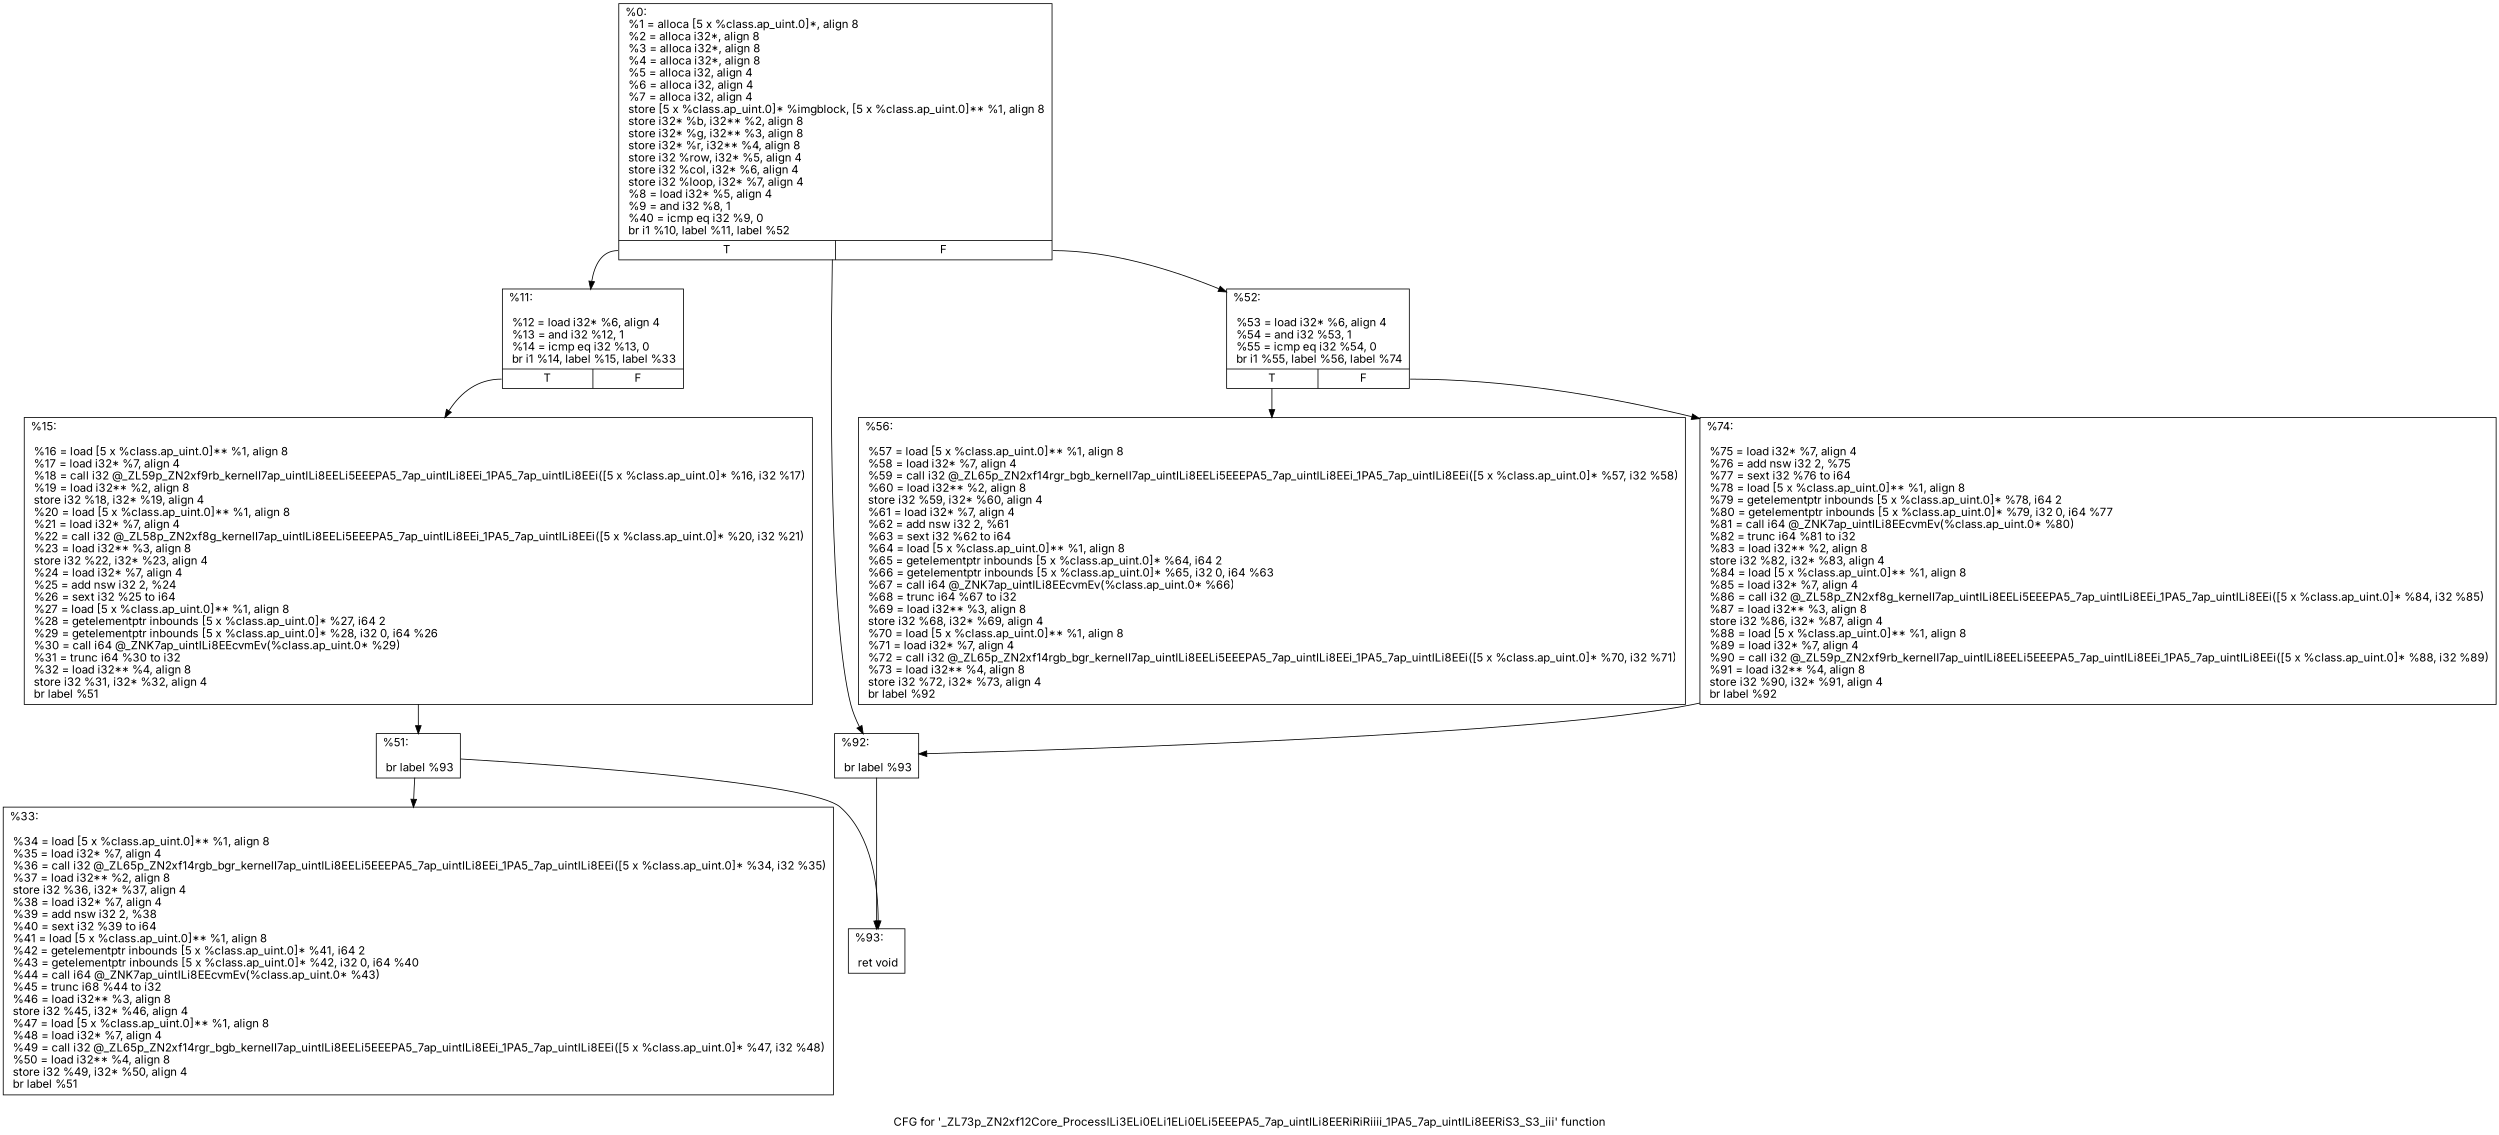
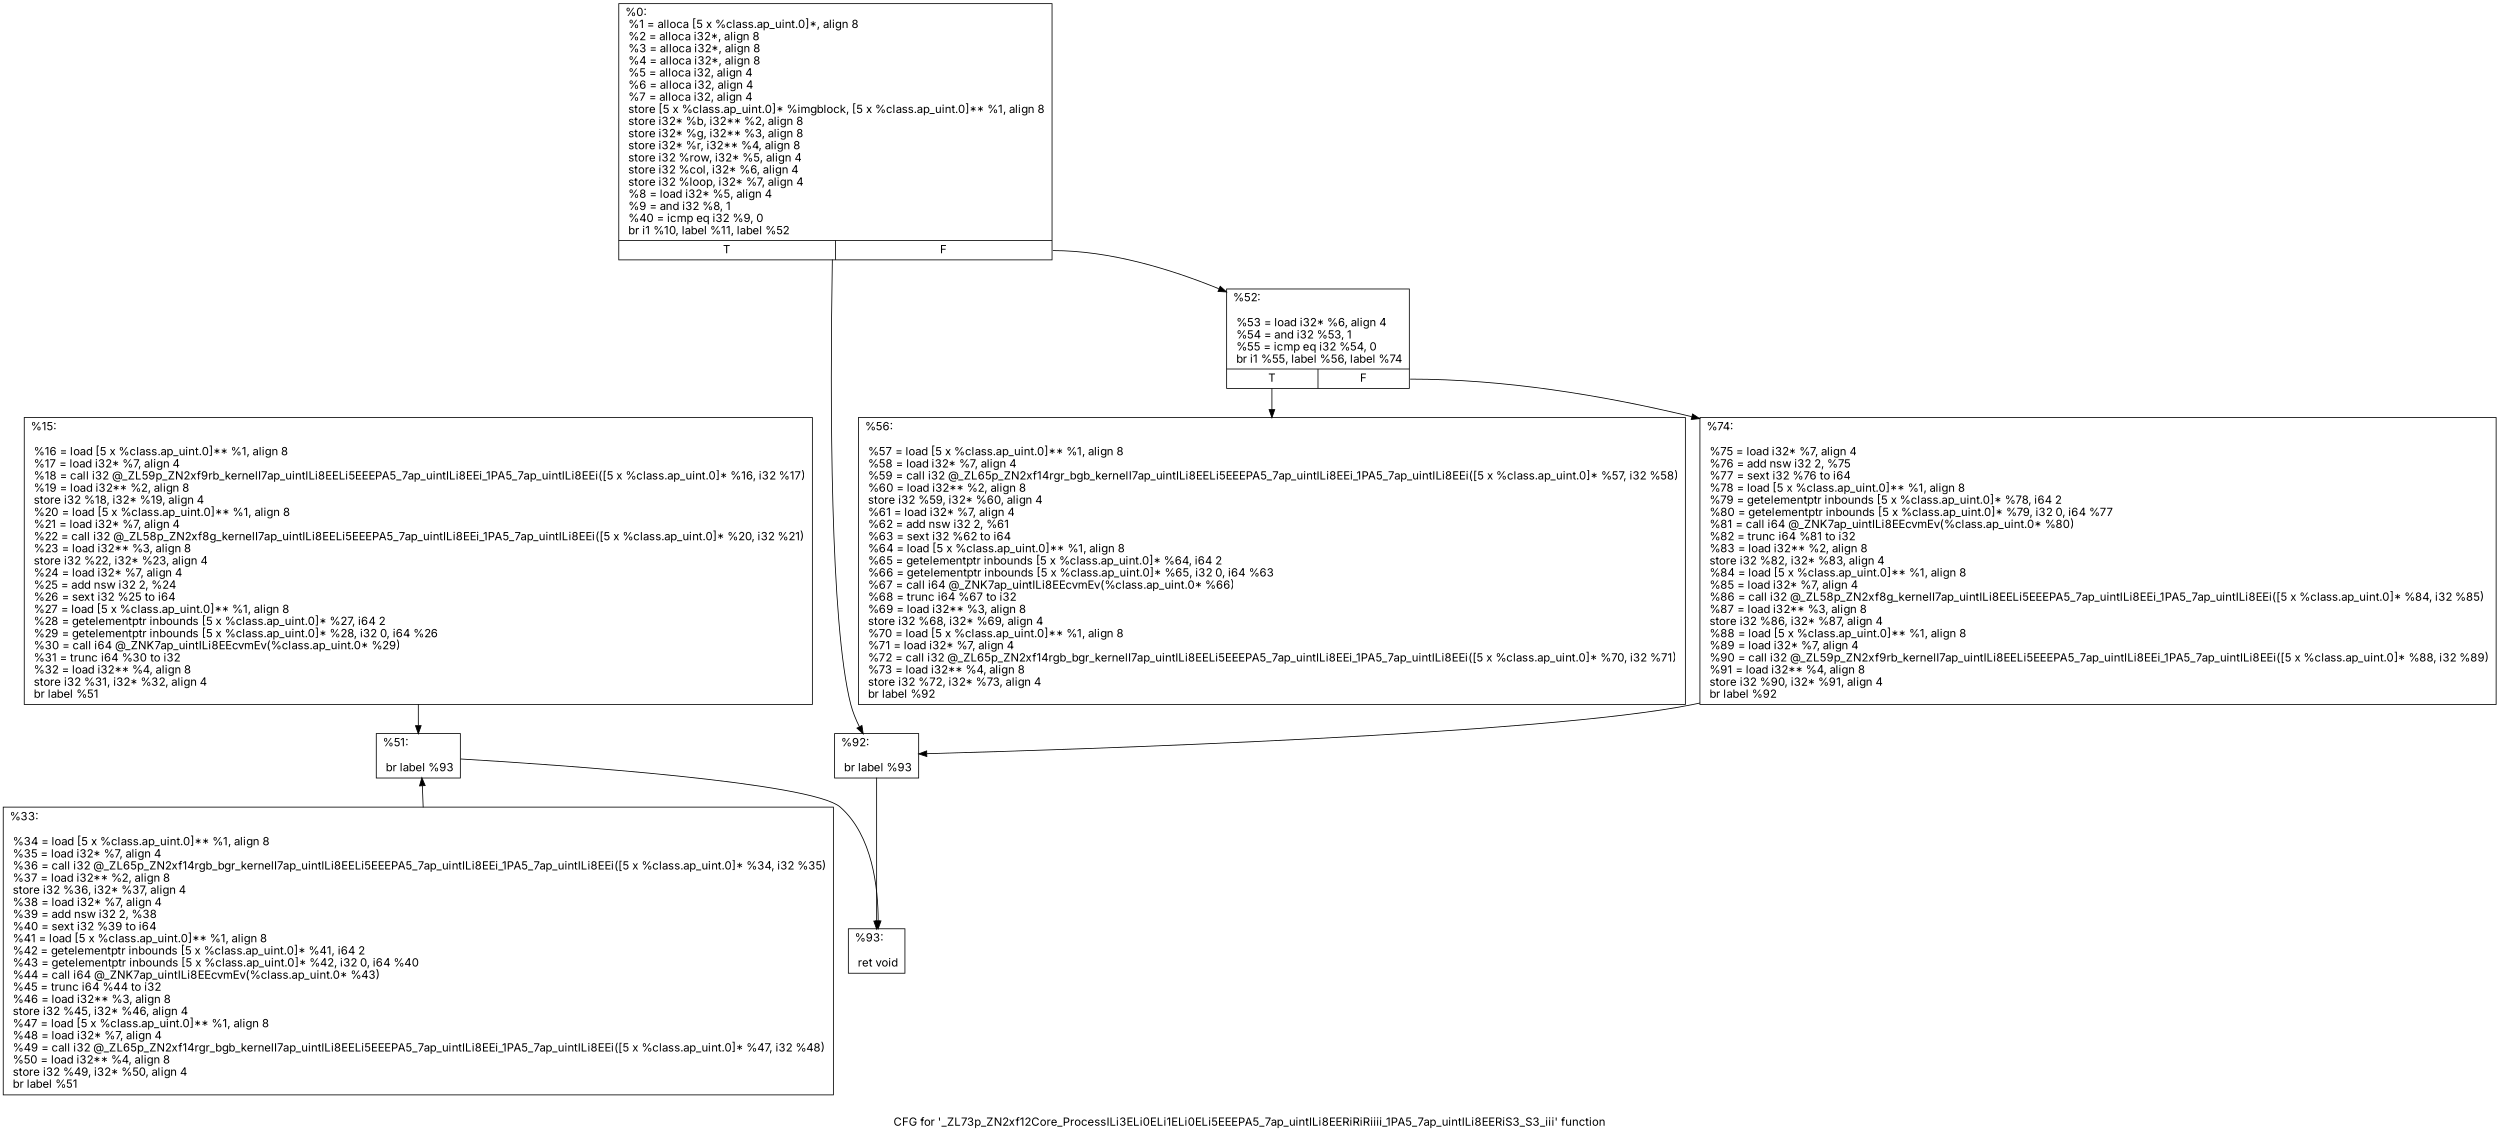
(593, 339) -> none
(414, 788) -> (423, 797)
(86, 987) -> (86, 987)
